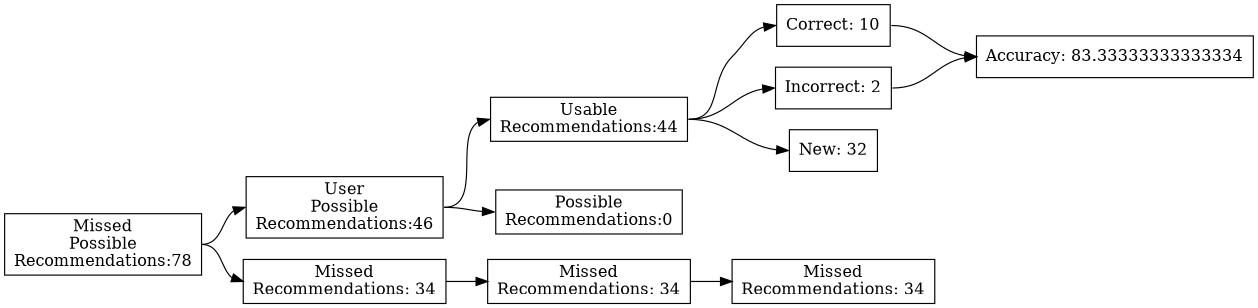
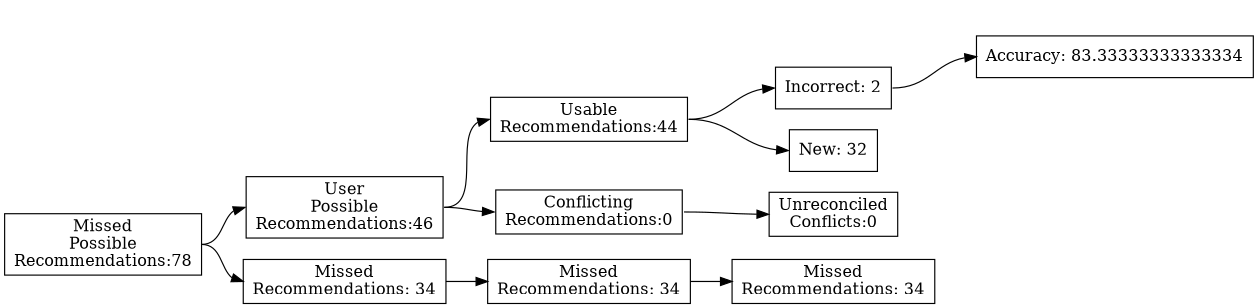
(833, 25) -> none
(589, 212) -> (589, 212)
none -> (833, 214)
